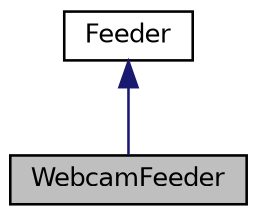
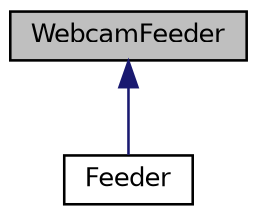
(128, 121) -> (128, 121)
